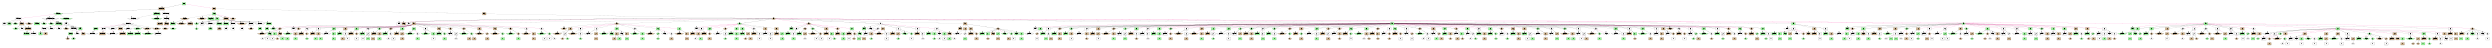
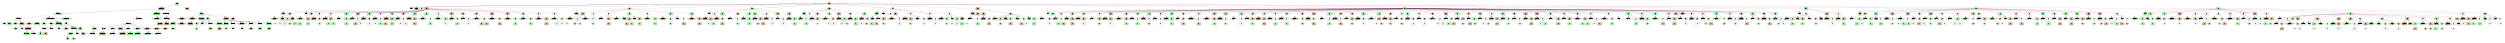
(484, 14) -> none
